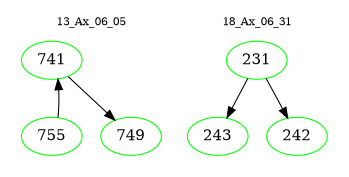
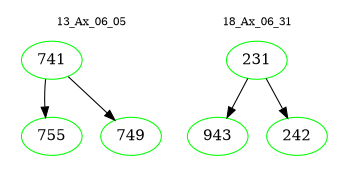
(59, 104) -> (45, 93)
(218, 136) -> (218, 136)
